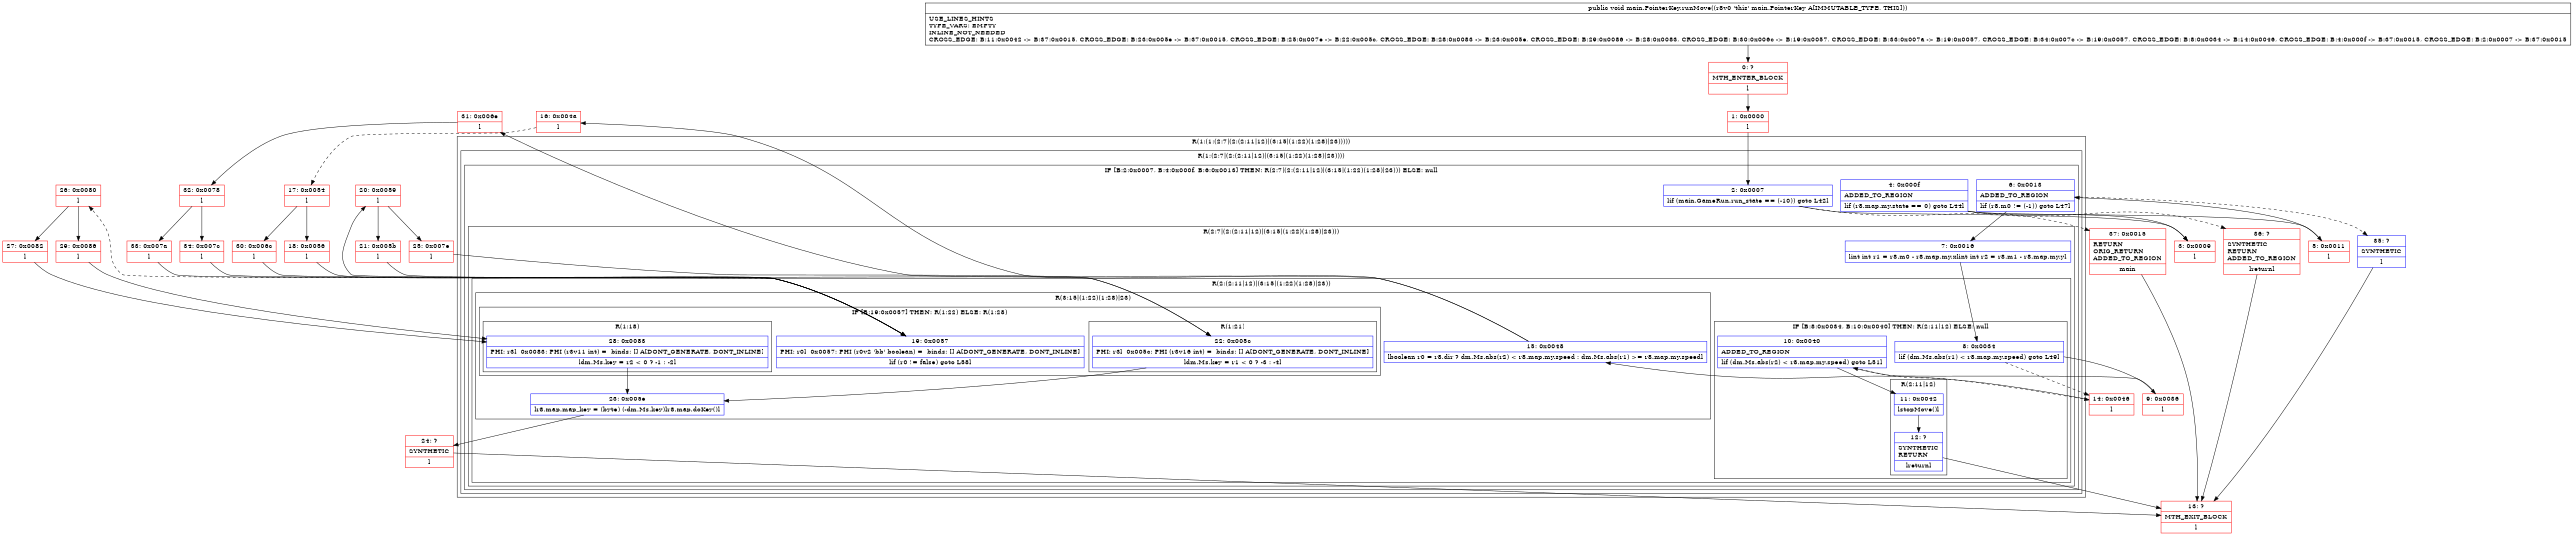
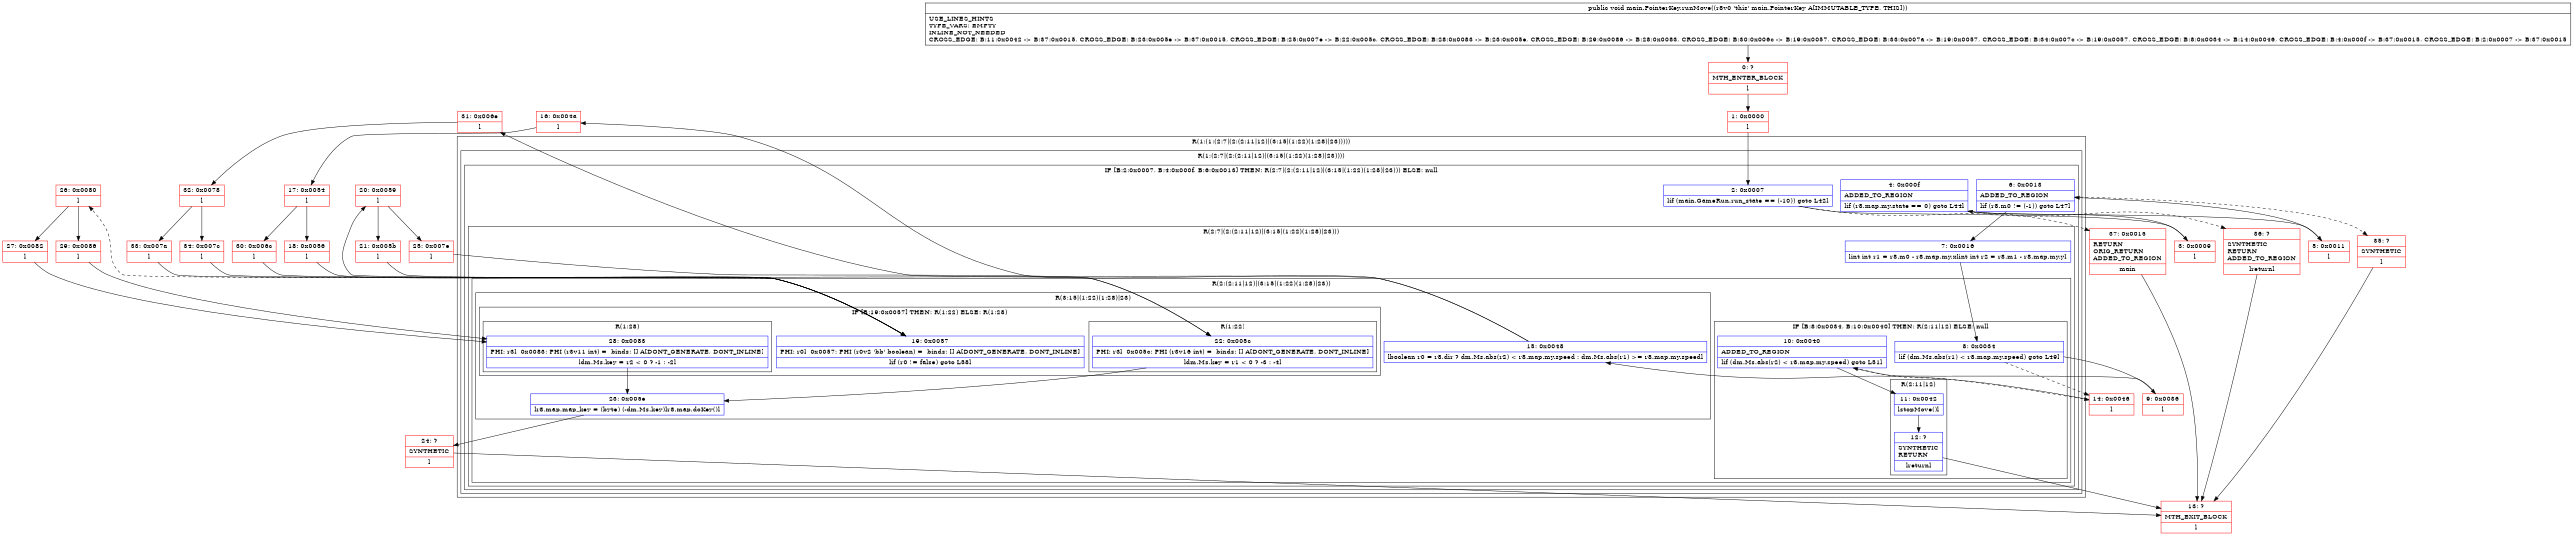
(414, 134) -> (414, 134)
(2079, 215) -> (2083, 215)
(2382, 252) -> (2382, 252)
(627, 327) -> (627, 327)
(1233, 327) -> (1233, 327)
